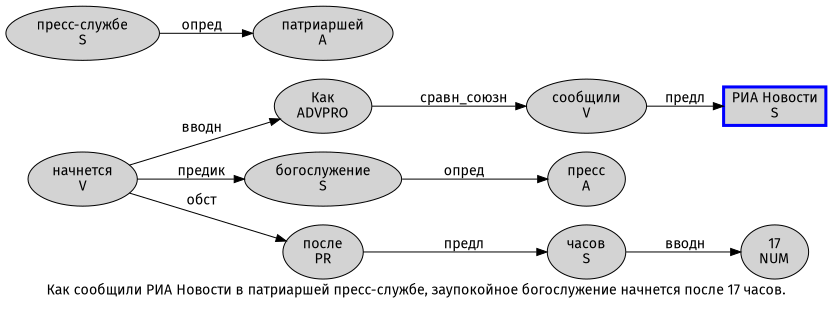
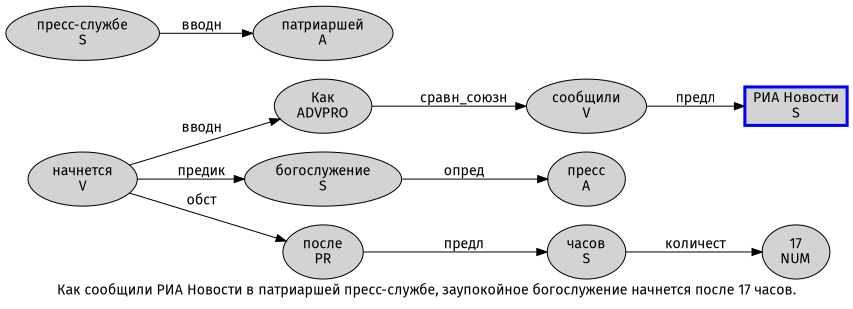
(202, 26) -> (202, 26)
(685, 244) -> (696, 244)
